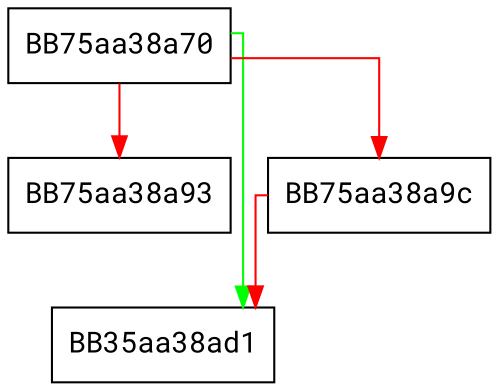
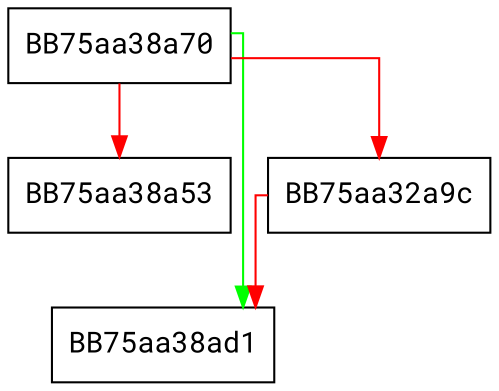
(119, 195) -> (119, 195)
(379, 195) -> (379, 195)
(163, 345) -> (163, 345)
